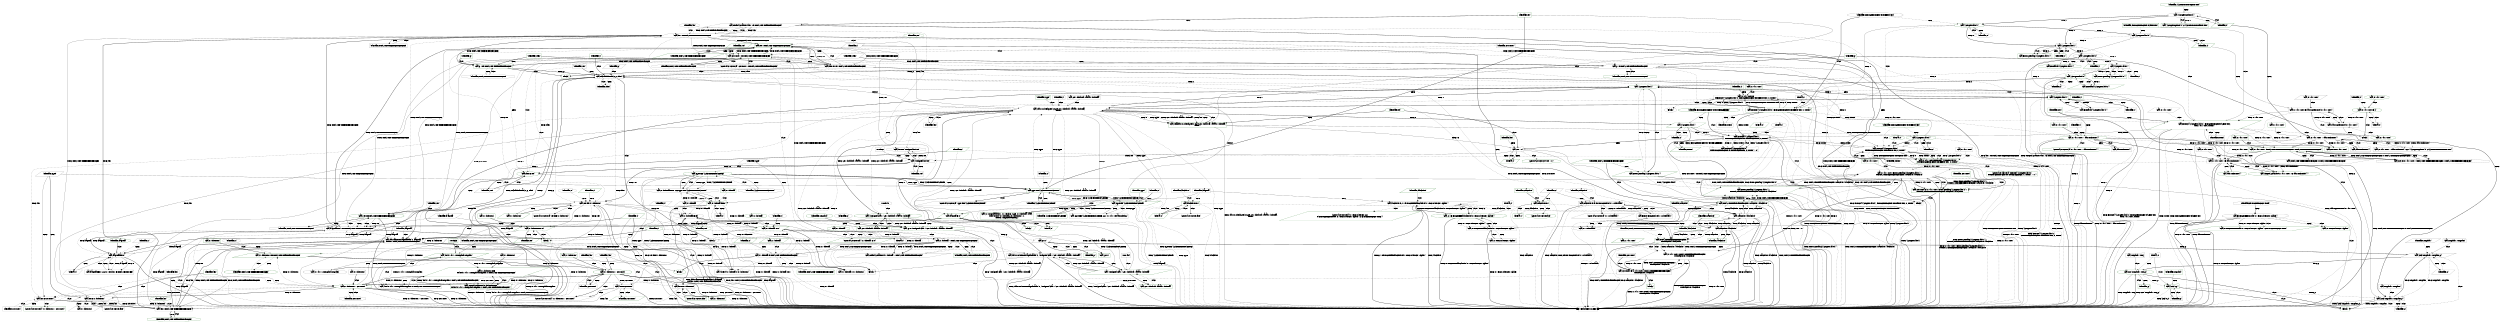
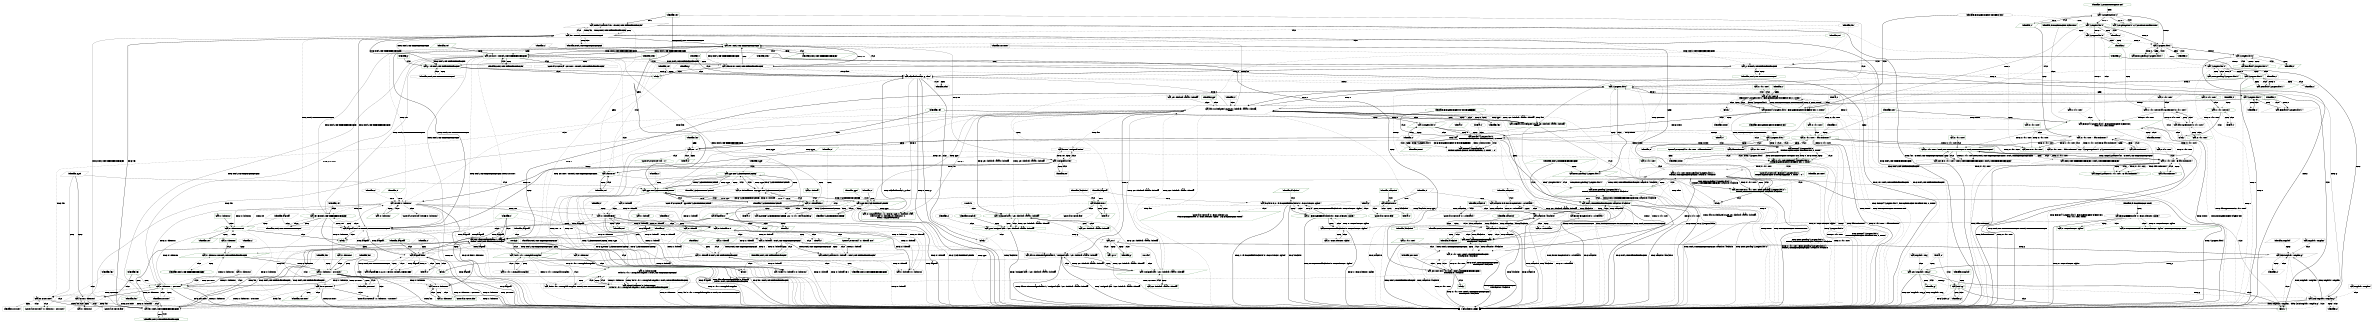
(880, 149) -> none
